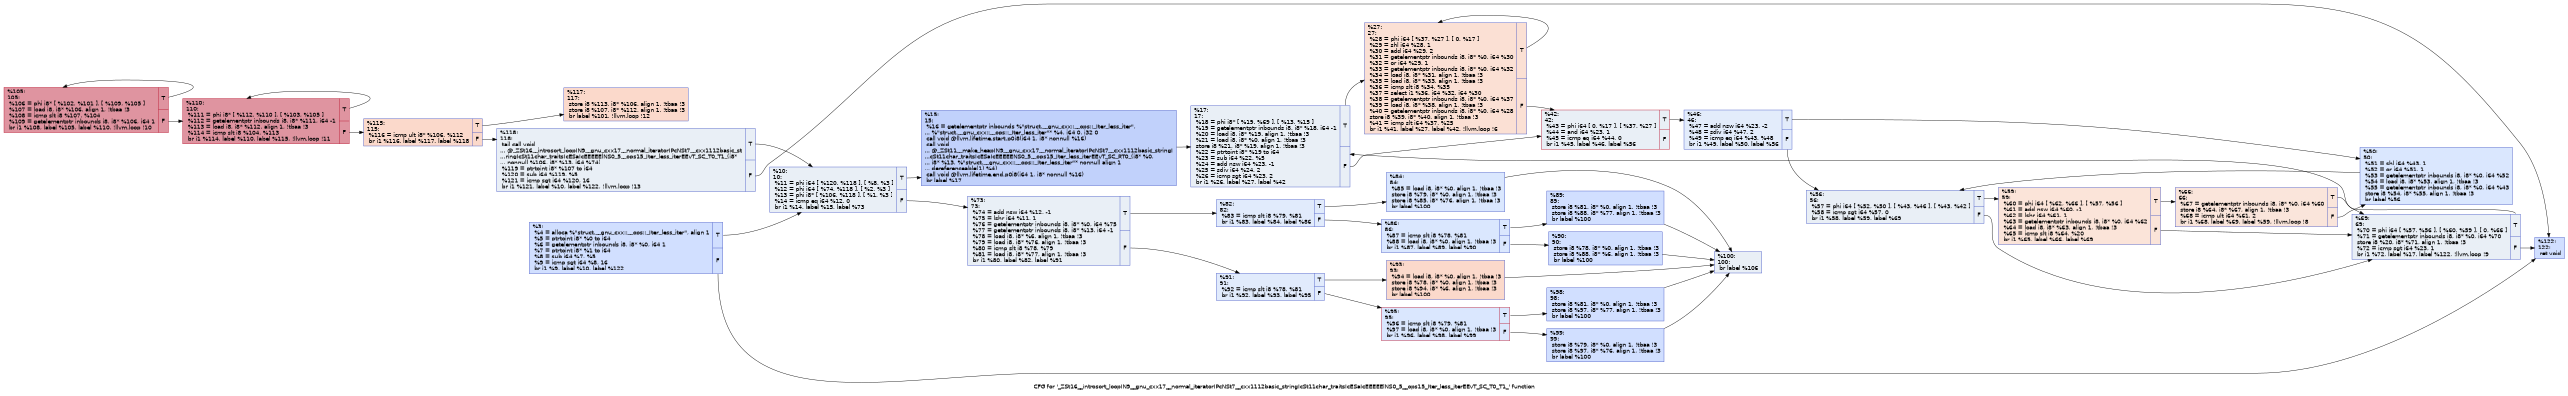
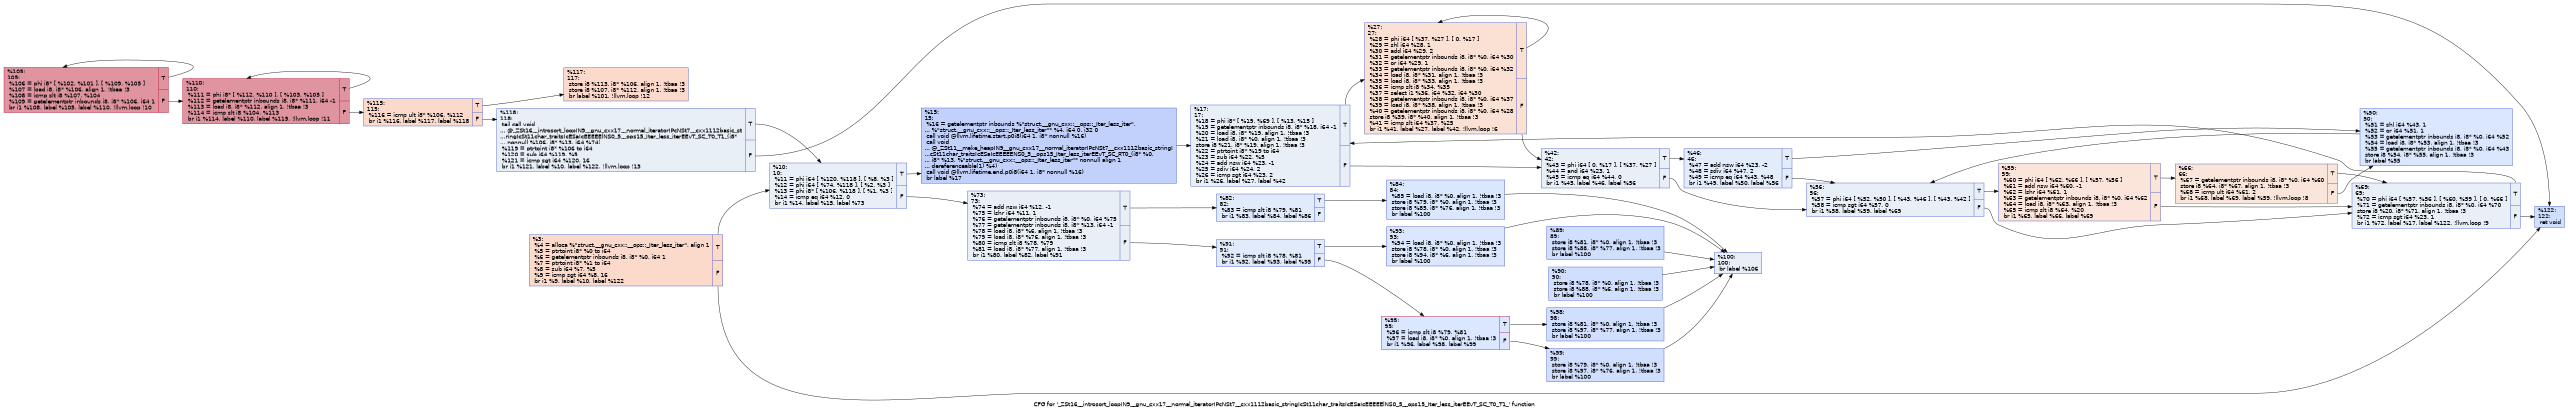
(1605, 130) -> (1605, 168)
(546, 169) -> (546, 149)
(2382, 200) -> (2382, 161)
none -> (1732, 205)
(1446, 236) -> none
(626, 248) -> (626, 260)
(1446, 280) -> (1446, 246)
